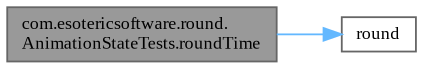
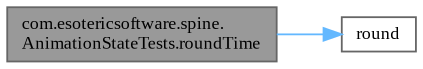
(142, 34) -> (142, 34)
